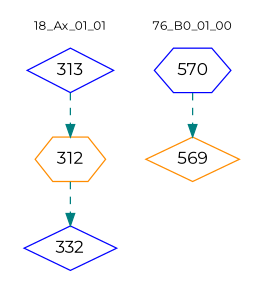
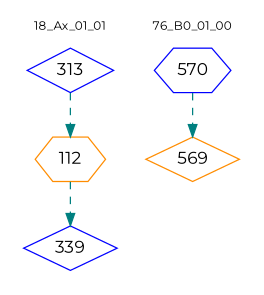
(70, 159) -> (70, 159)
(70, 248) -> (70, 248)
